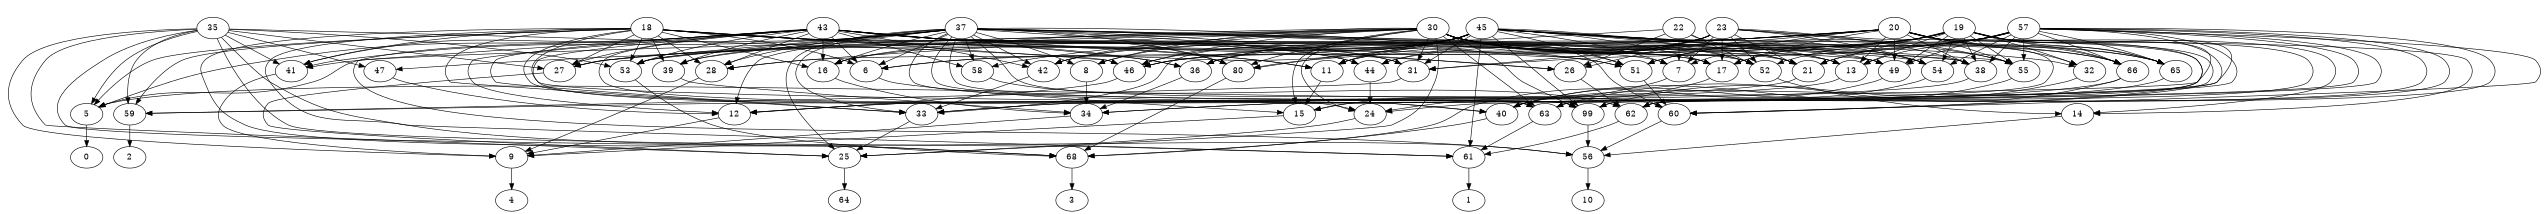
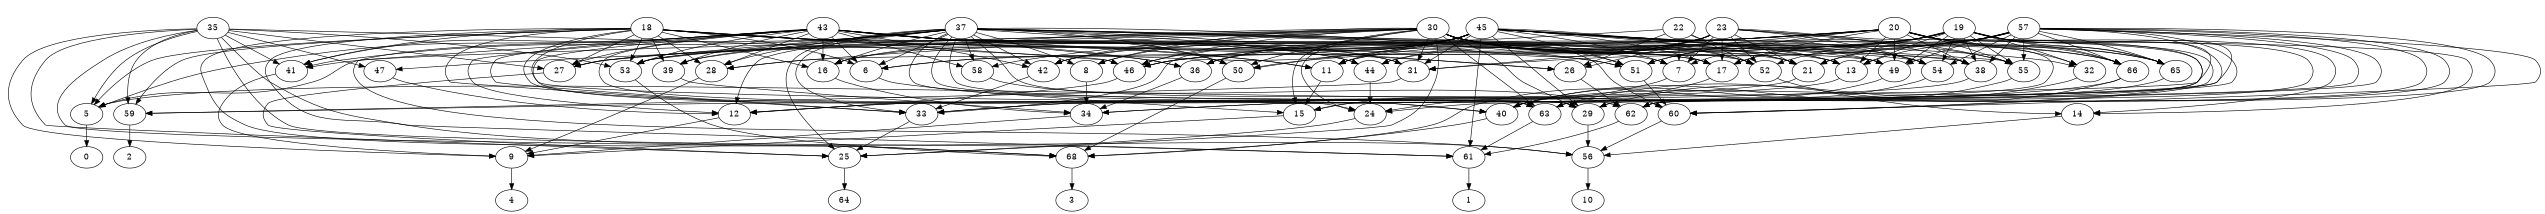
(1238, 71) -> (1238, 71)
(1588, 114) -> (1588, 114)
